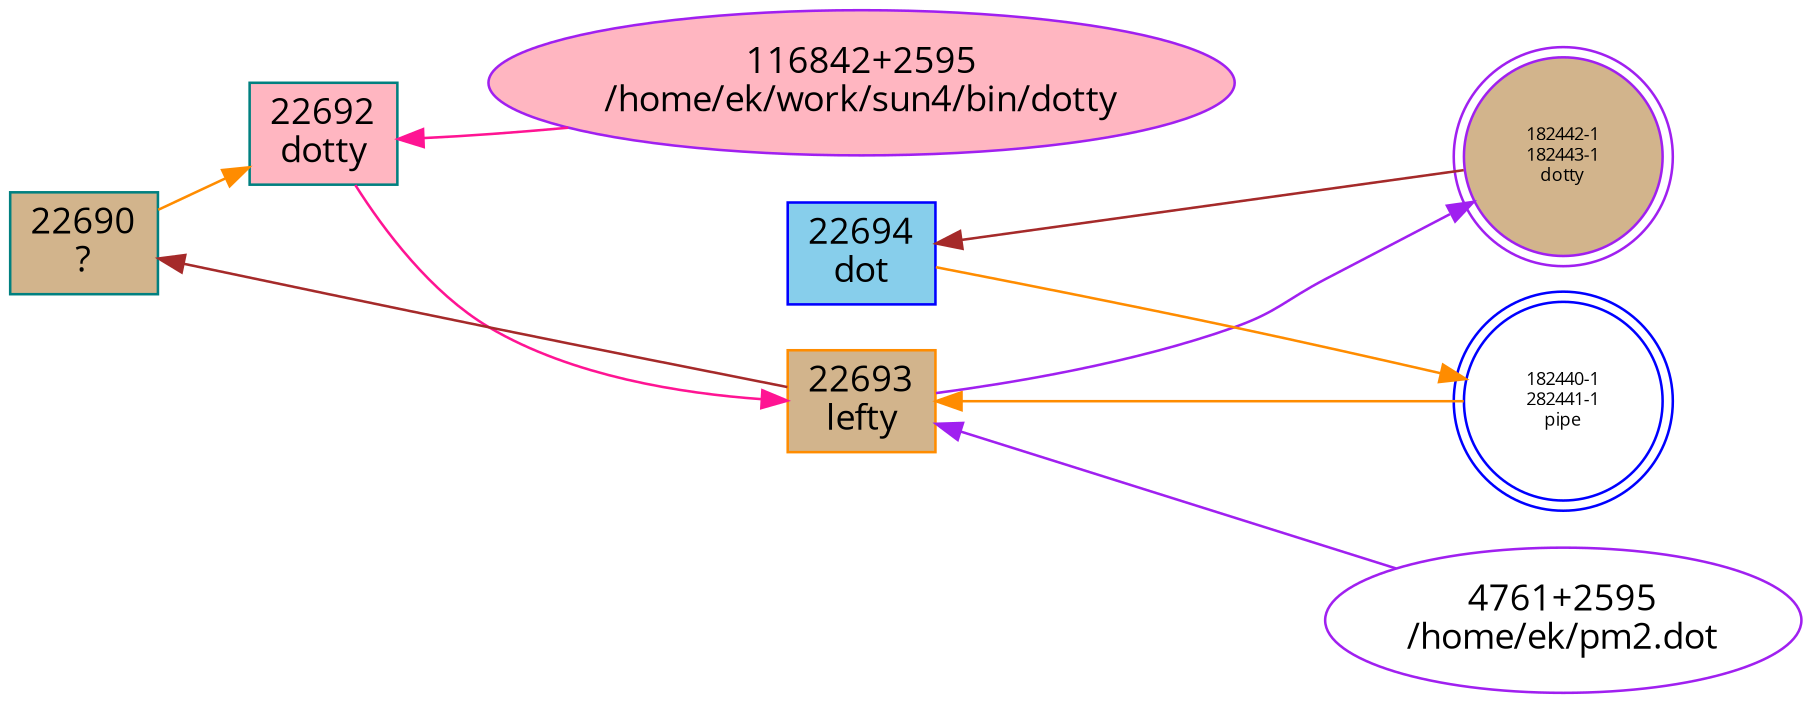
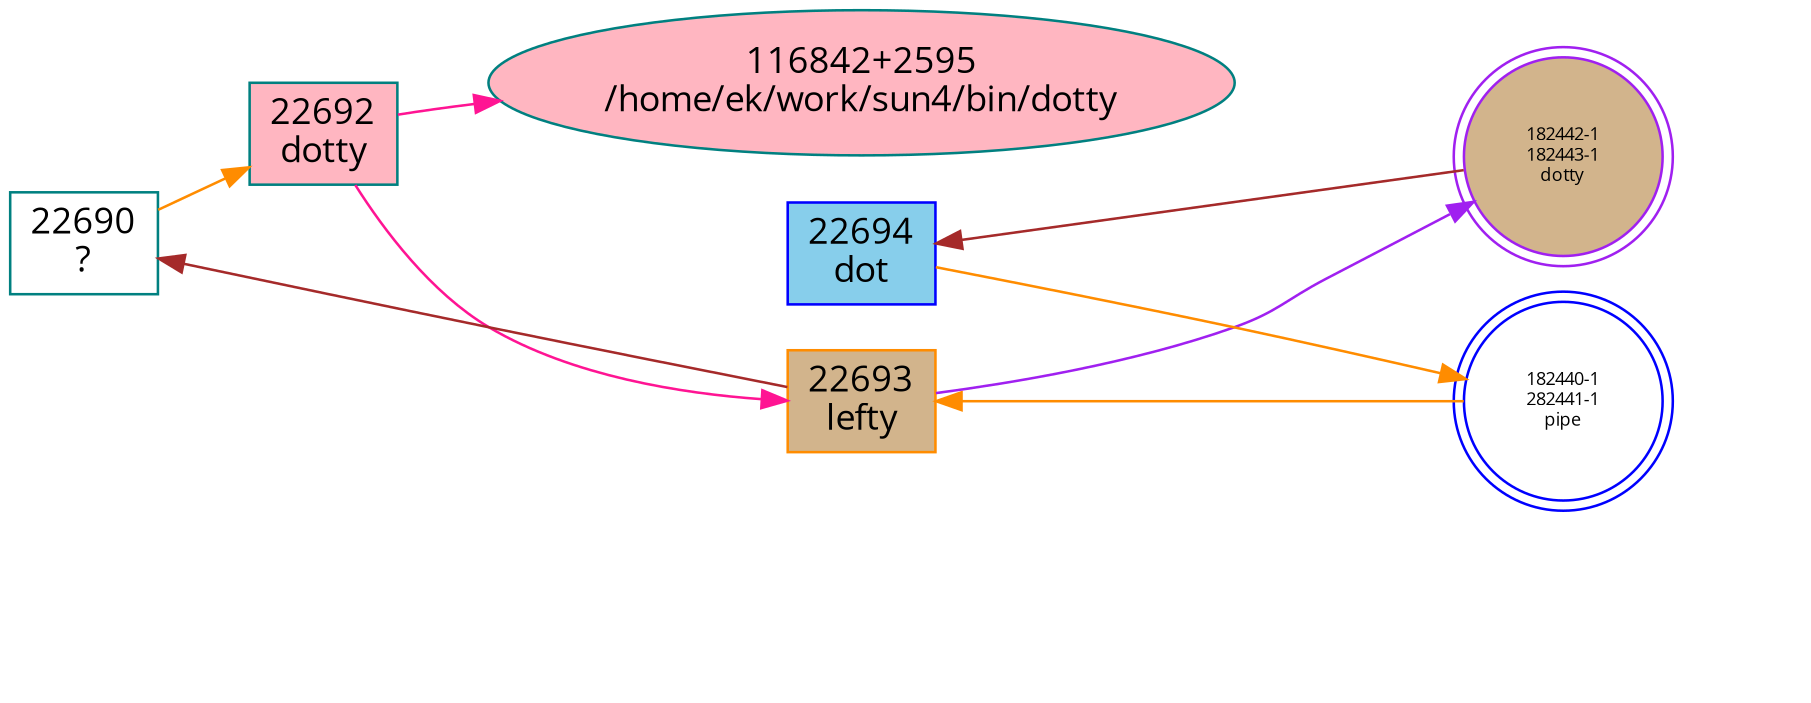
(862, 83) -> (862, 83)
(496, 134) -> (436, 109)
(84, 243) -> (84, 243)
(1563, 620) -> none
